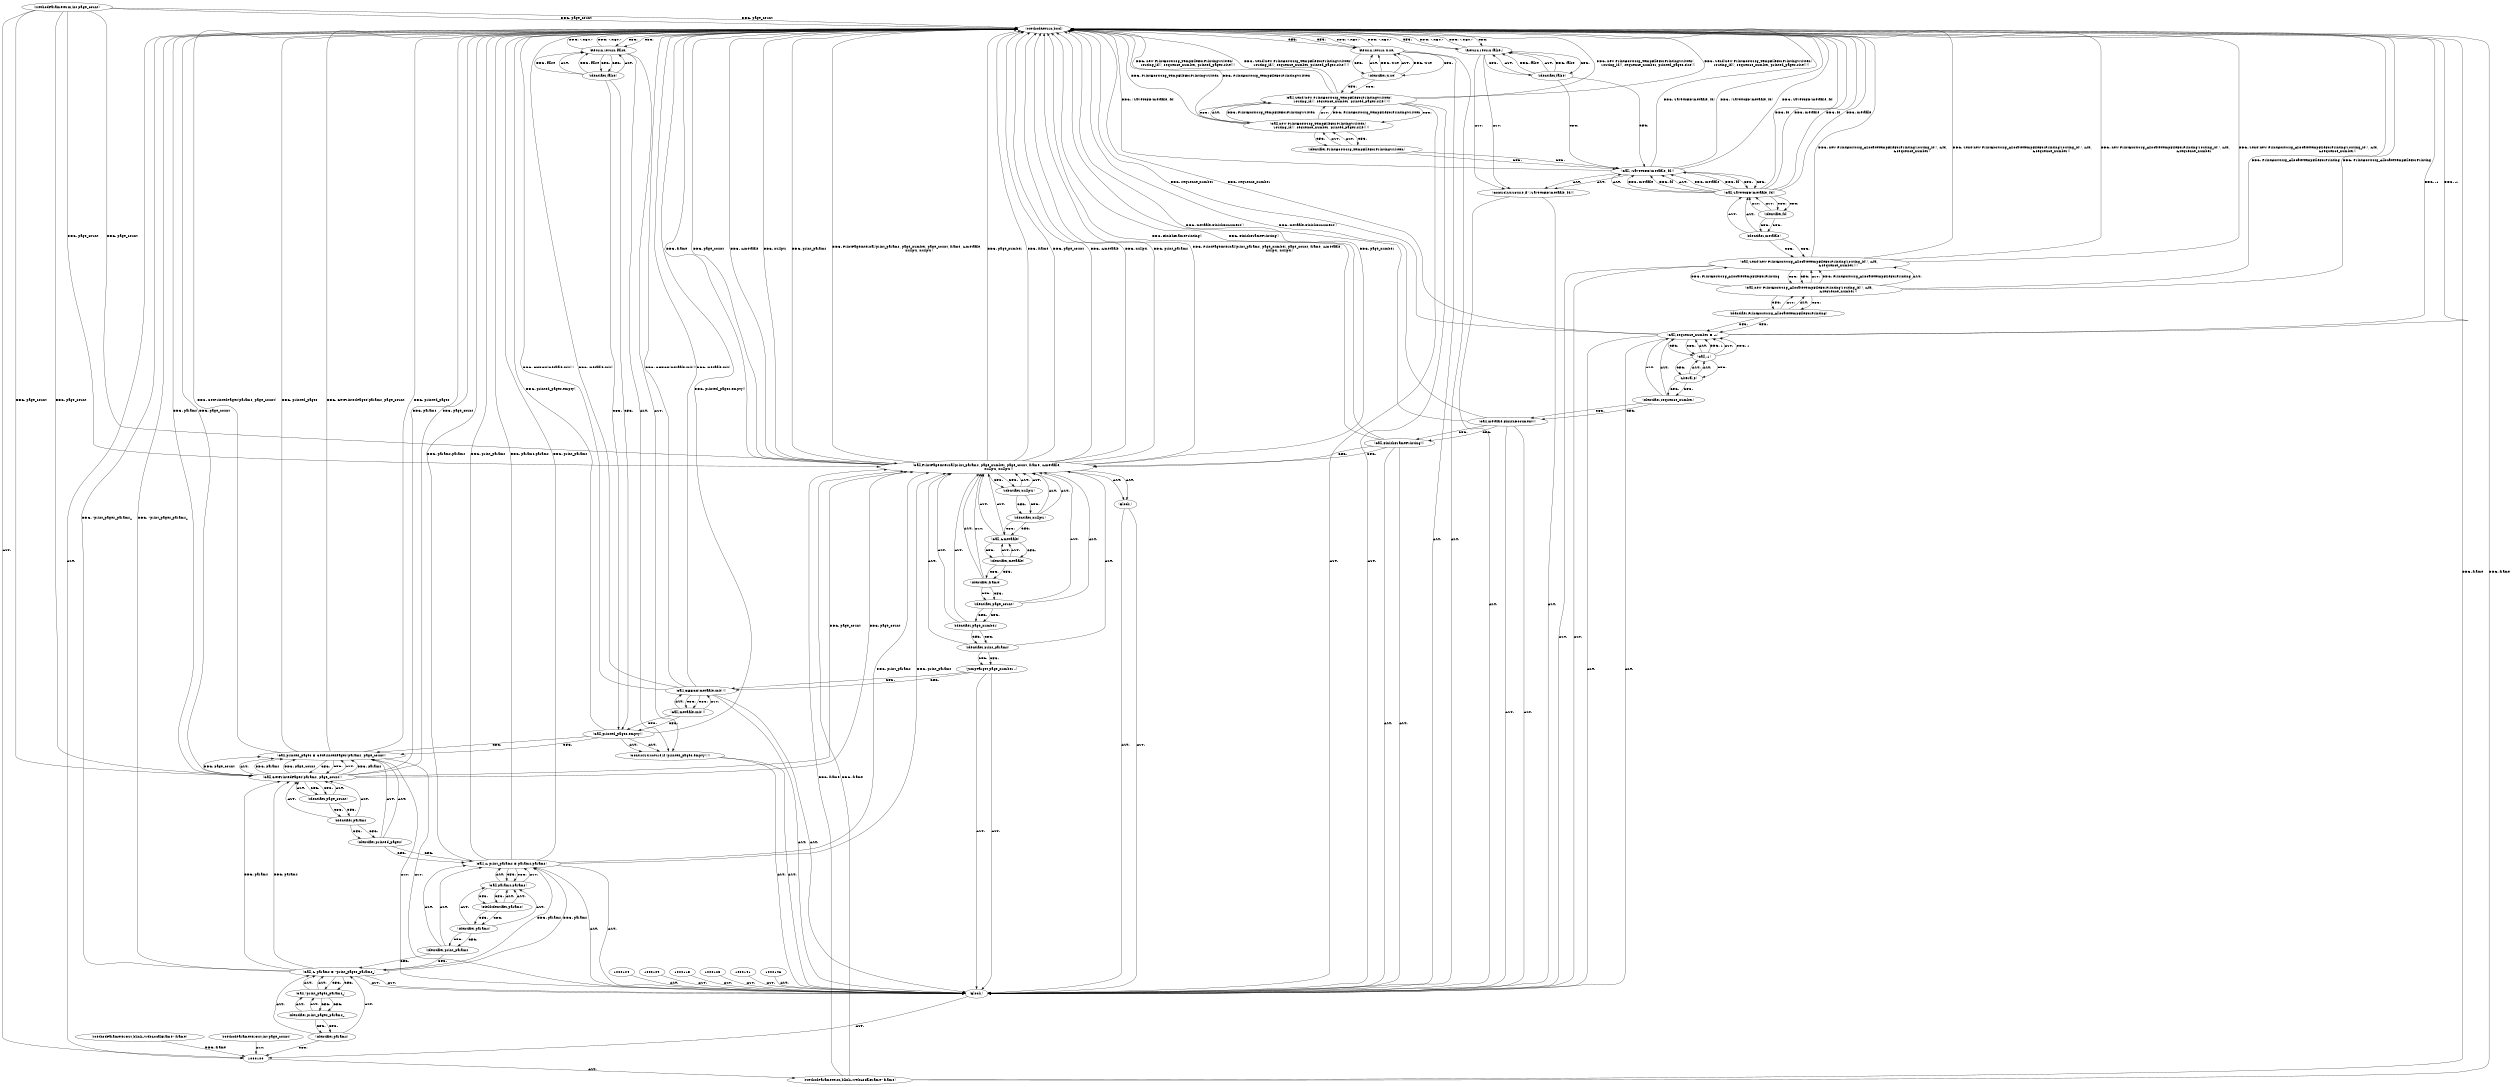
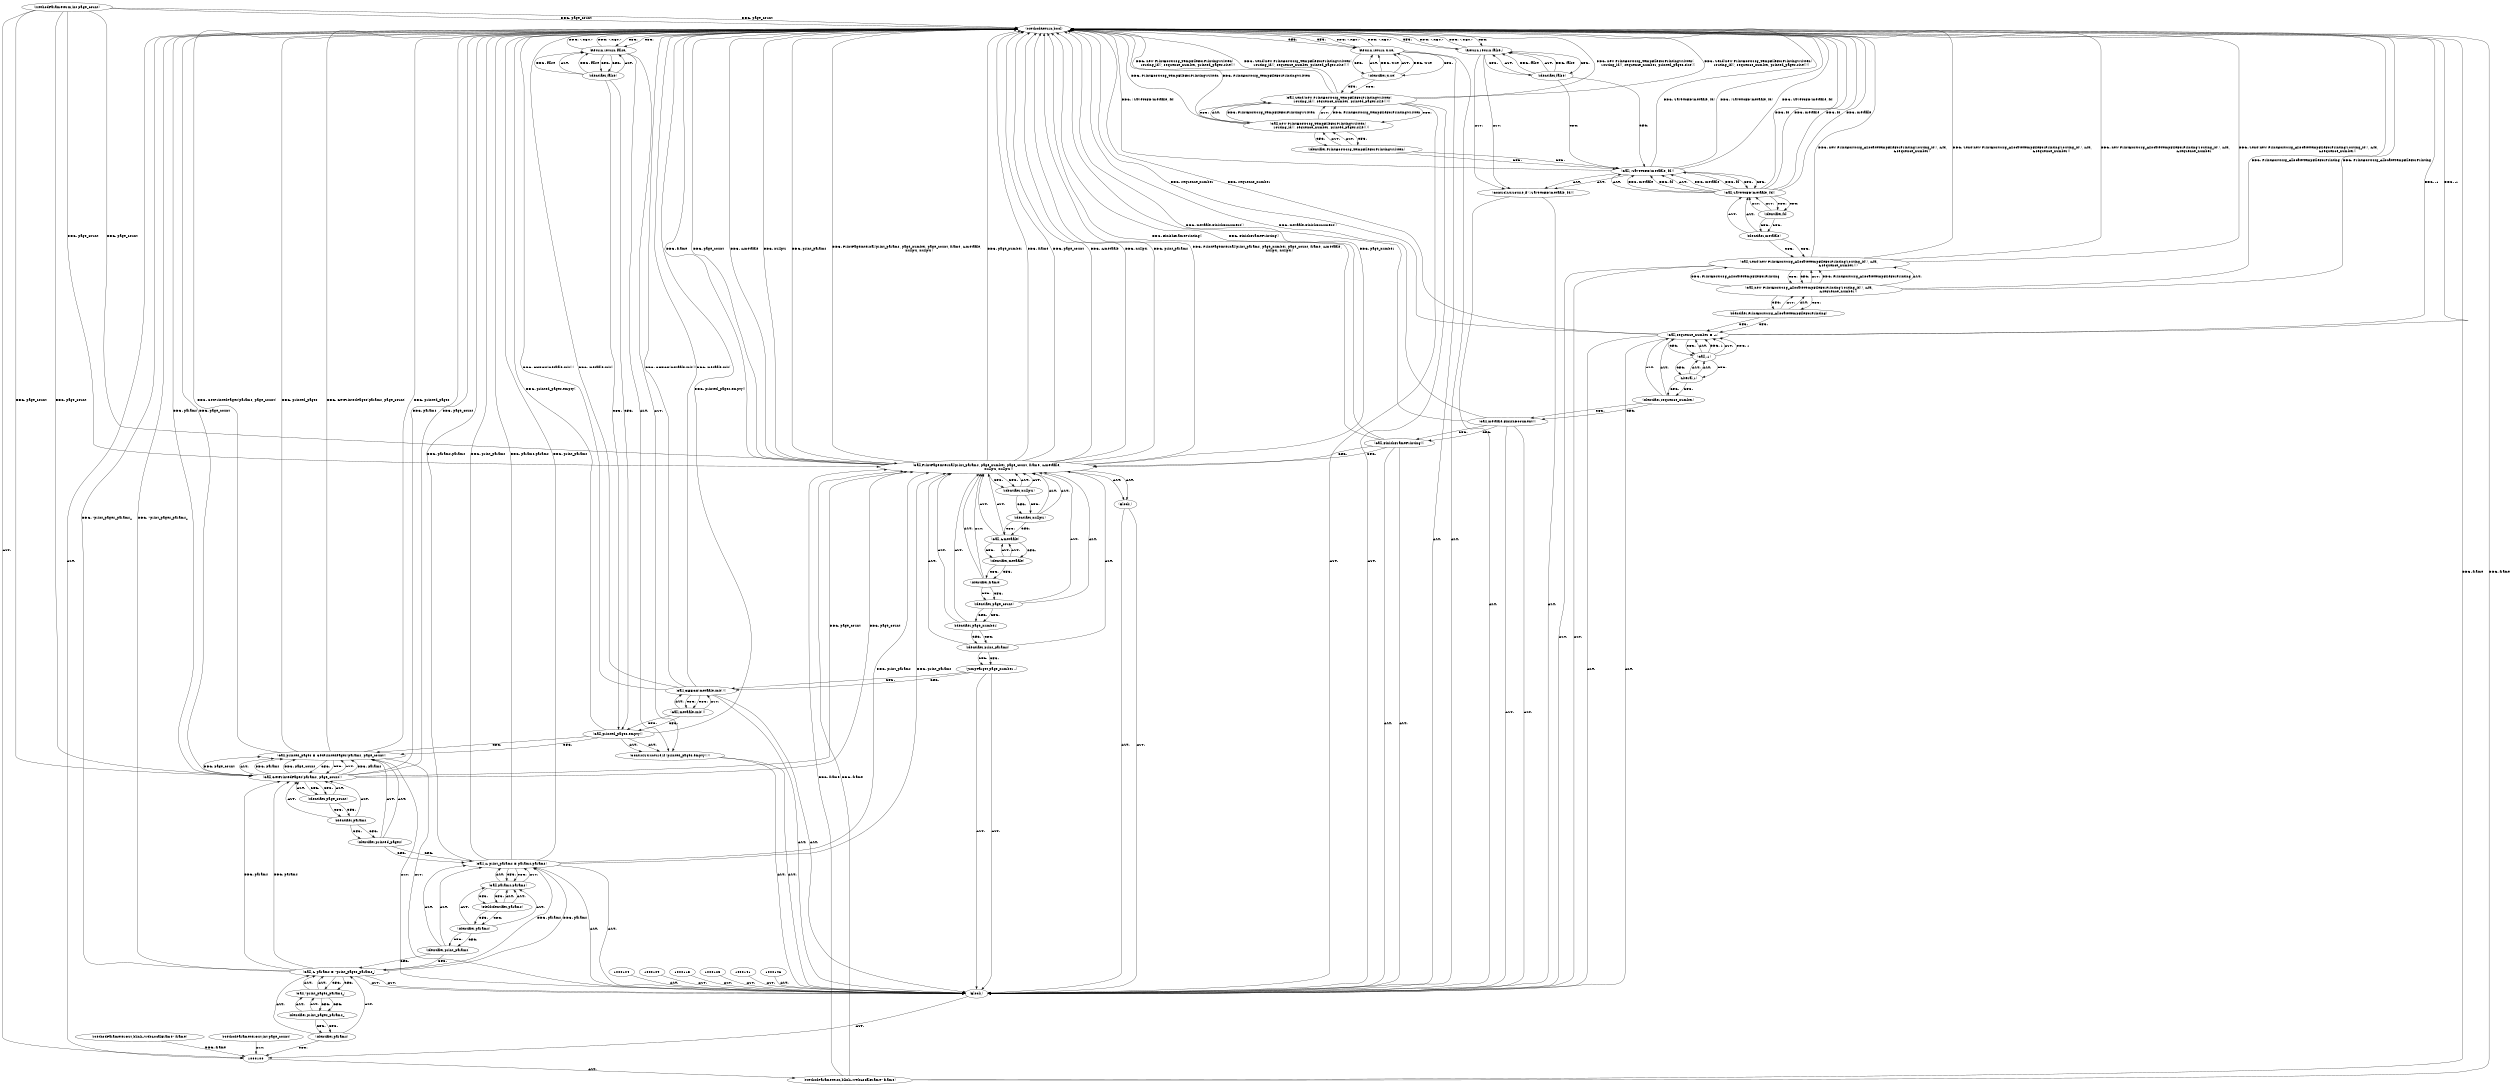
(1689, 378) -> (1689, 378)
